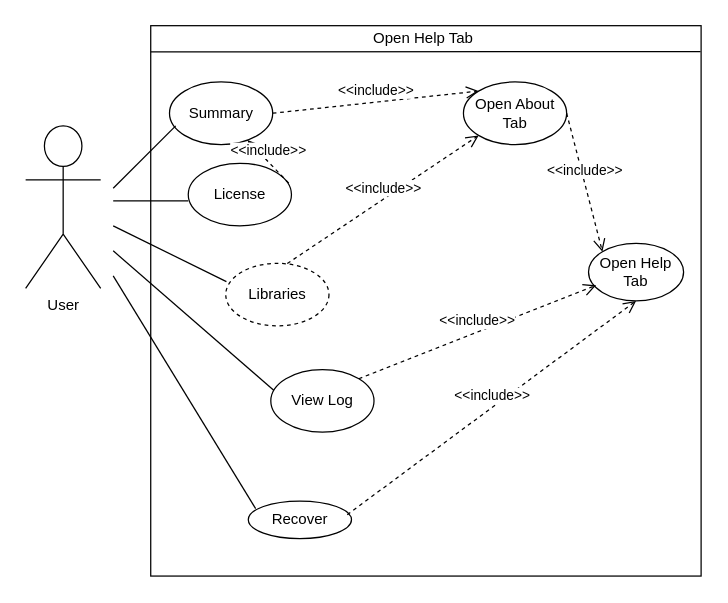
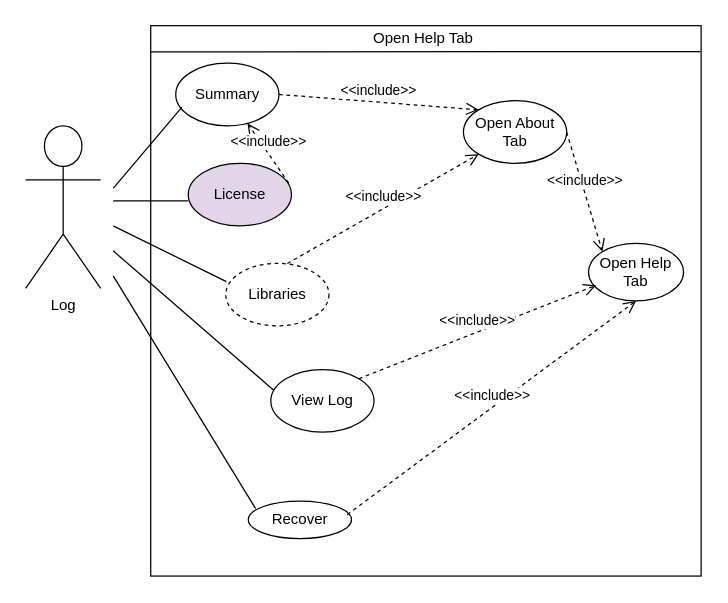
(221, 113) -> (227, 94)
(515, 113) -> (515, 132)
(240, 194) -> (240, 194)
(64, 306) -> (64, 306)
